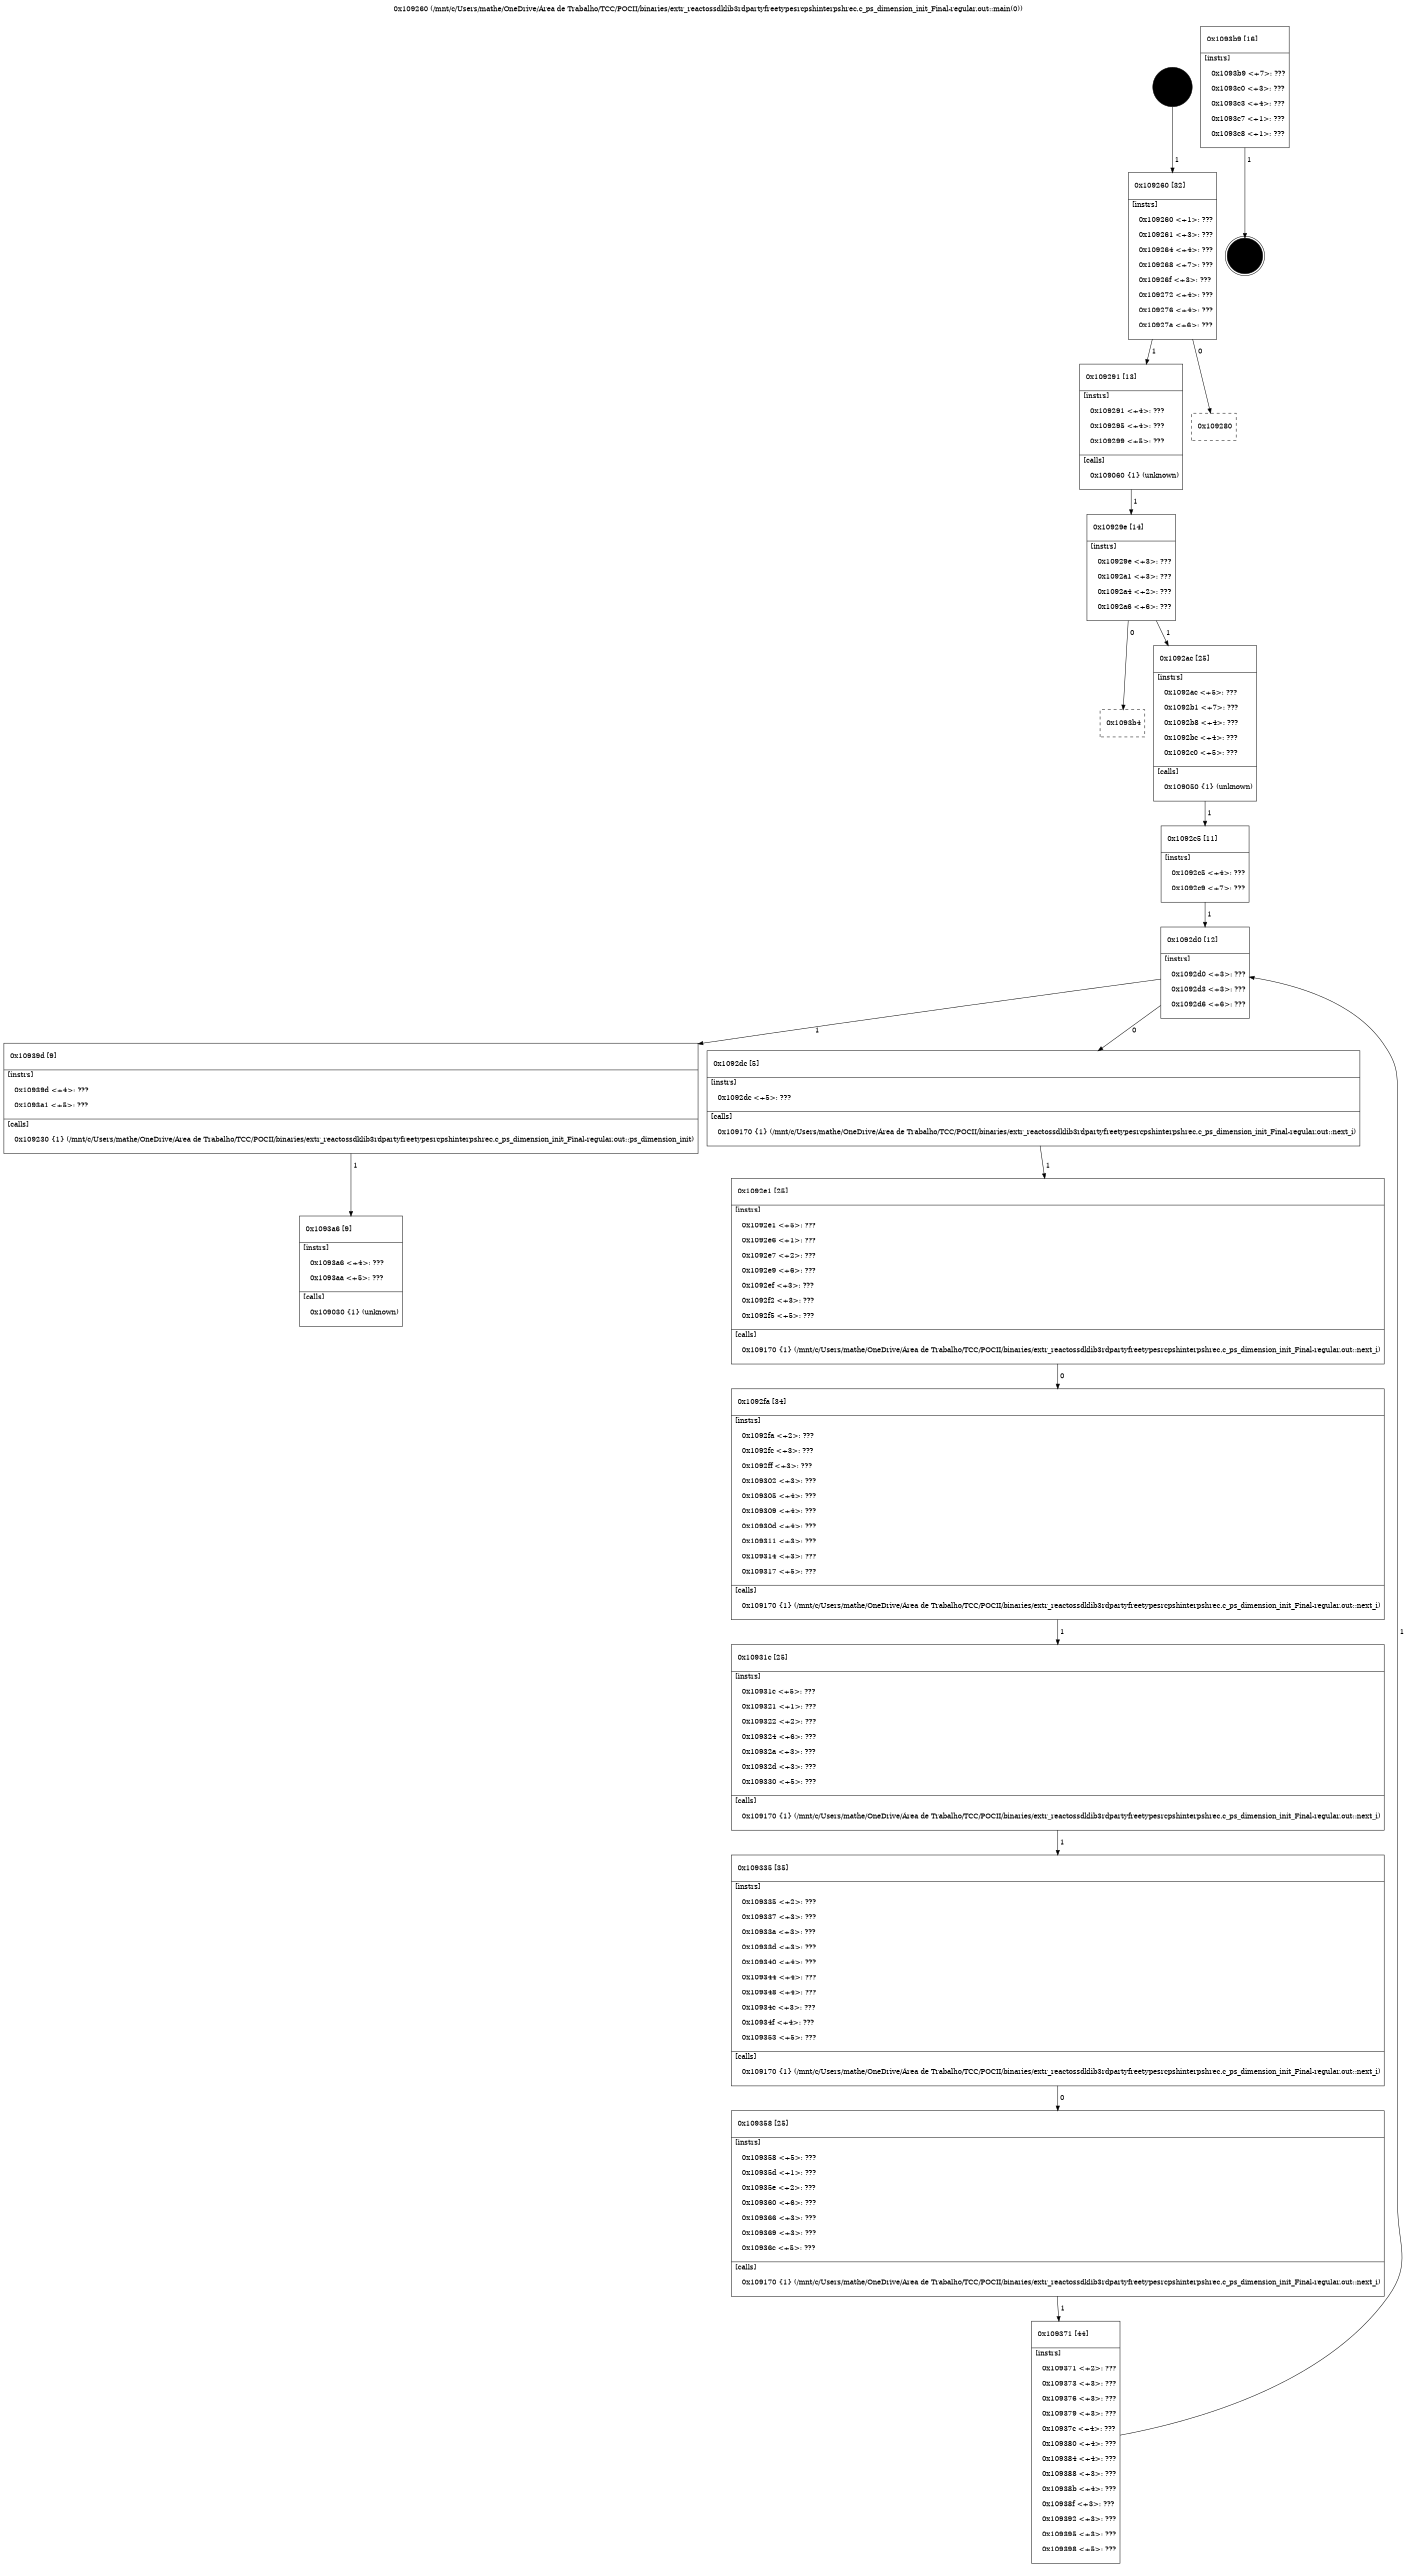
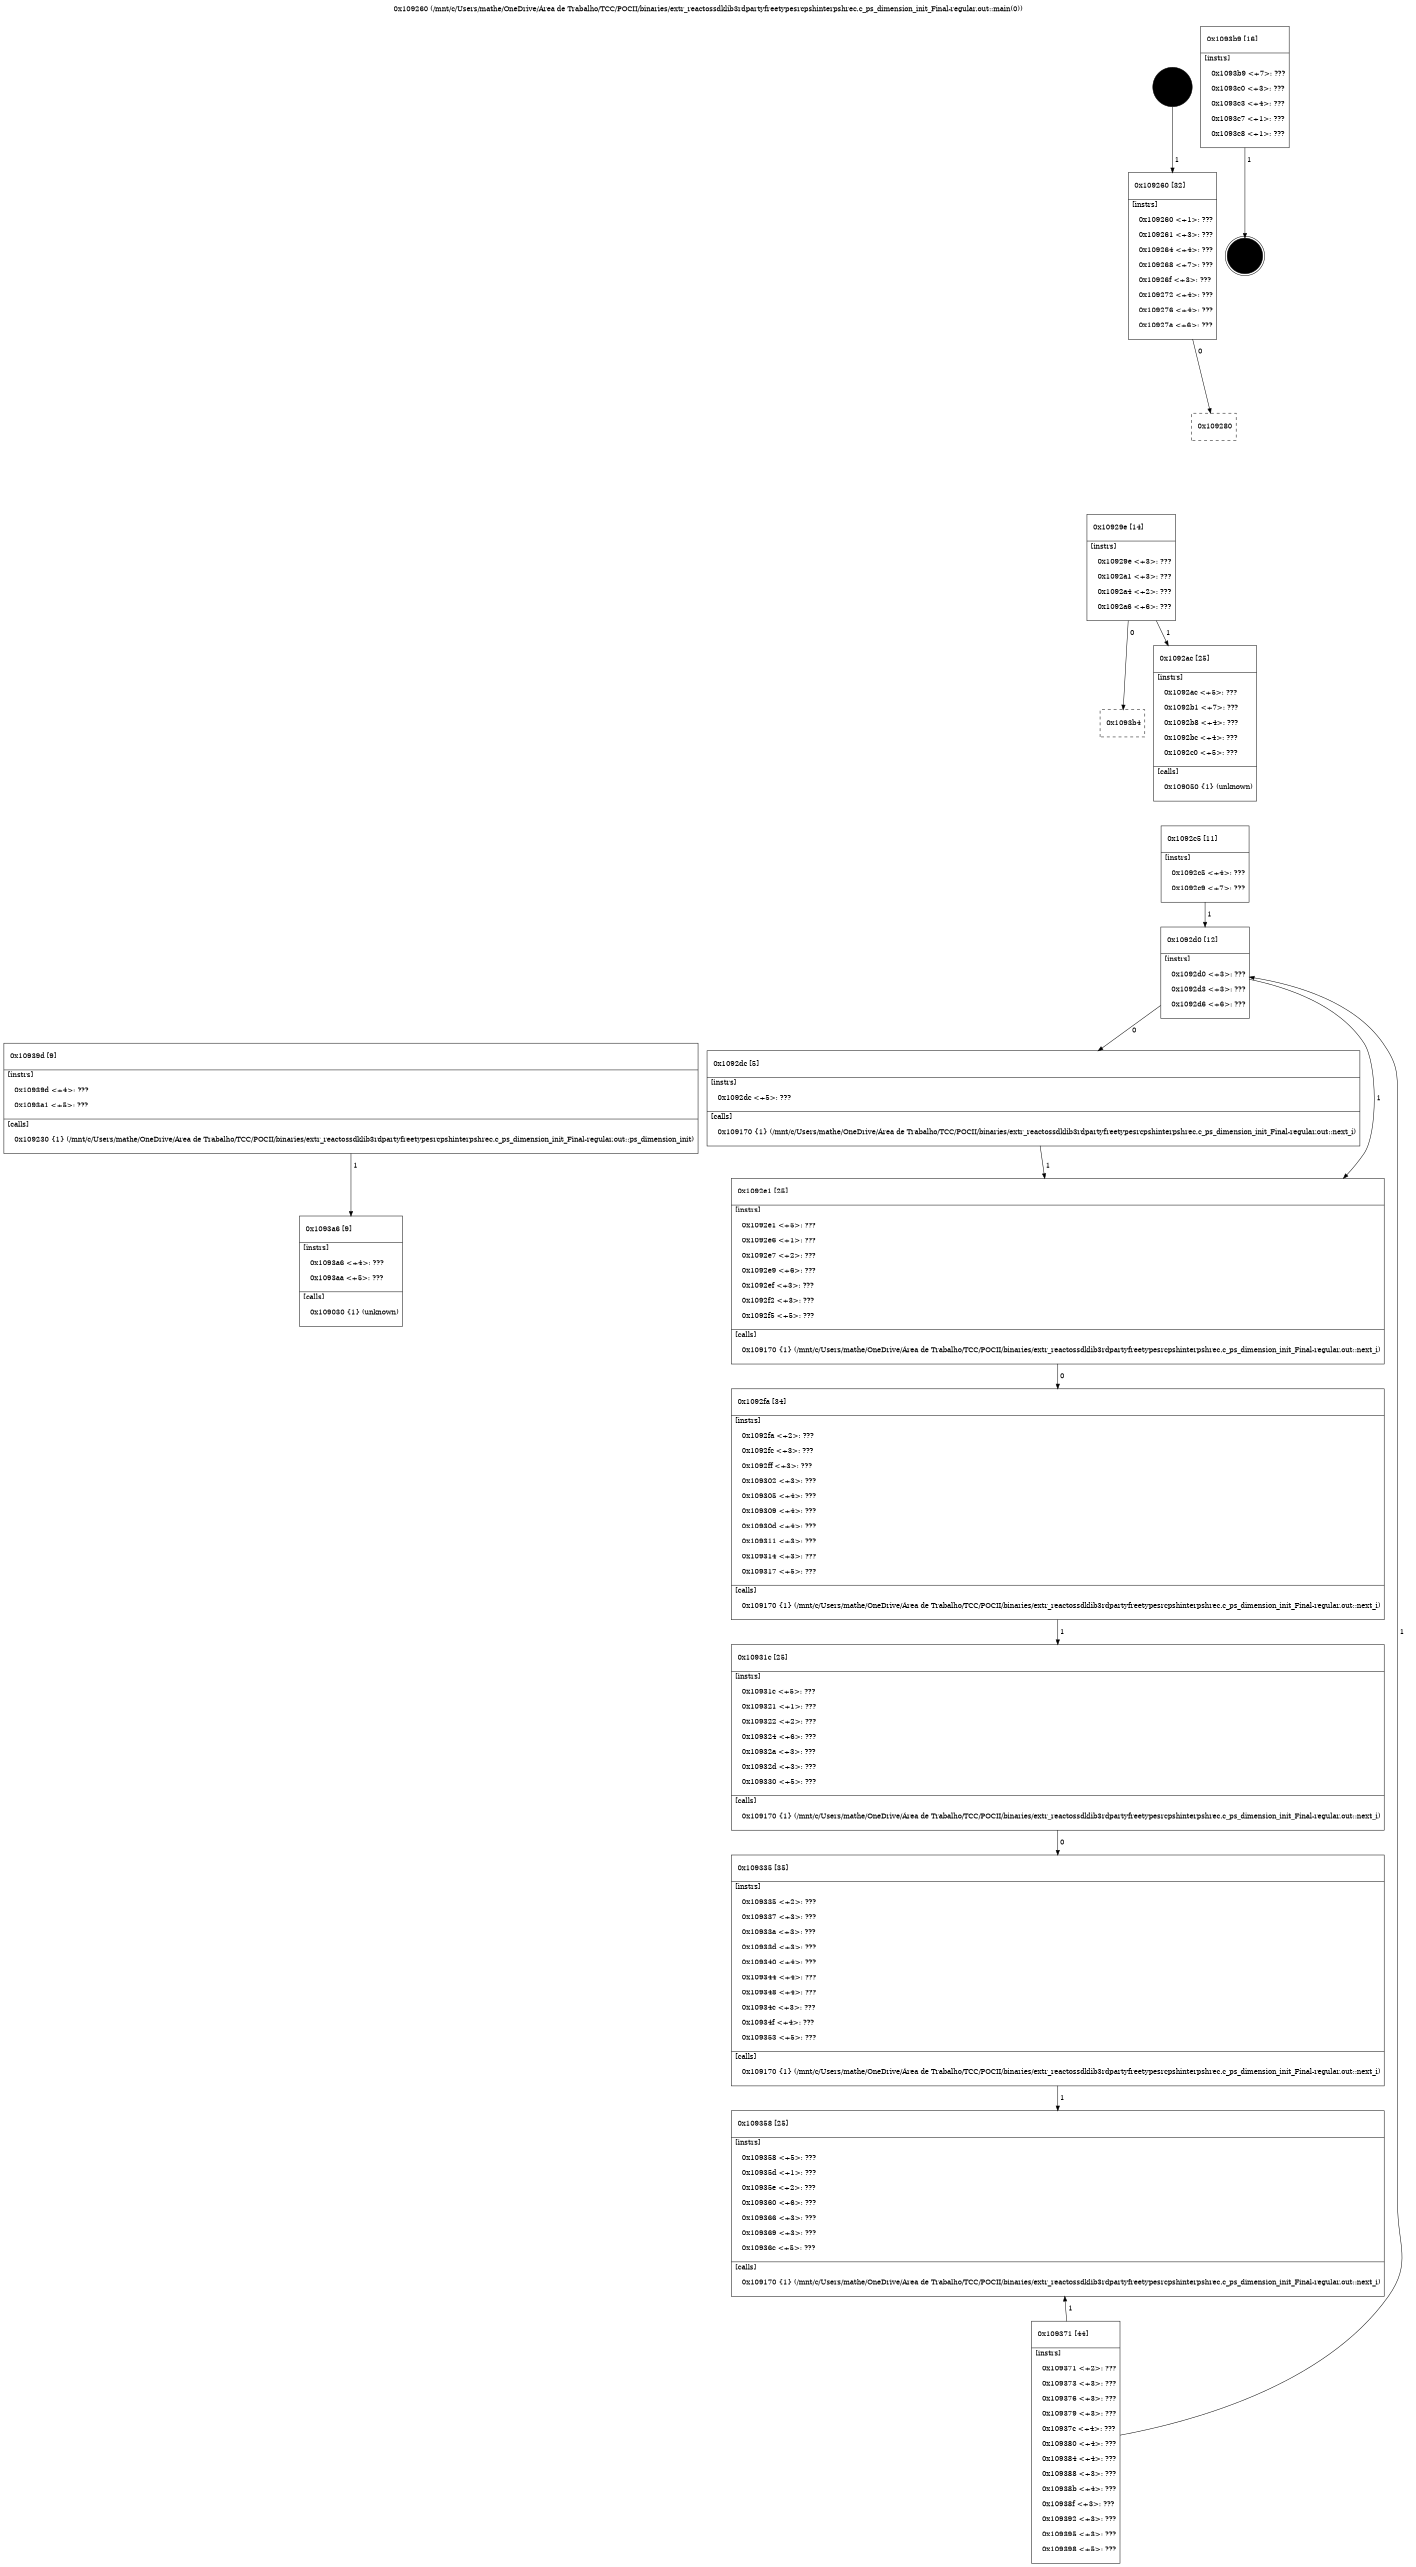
(1131, 427) -> none
(1205, 811) -> none
(932, 1010) -> (1365, 1046)
(1061, 1843) -> (1061, 1843)
(1061, 2098) -> (1061, 2098)
(1058, 2306) -> (1066, 2311)
